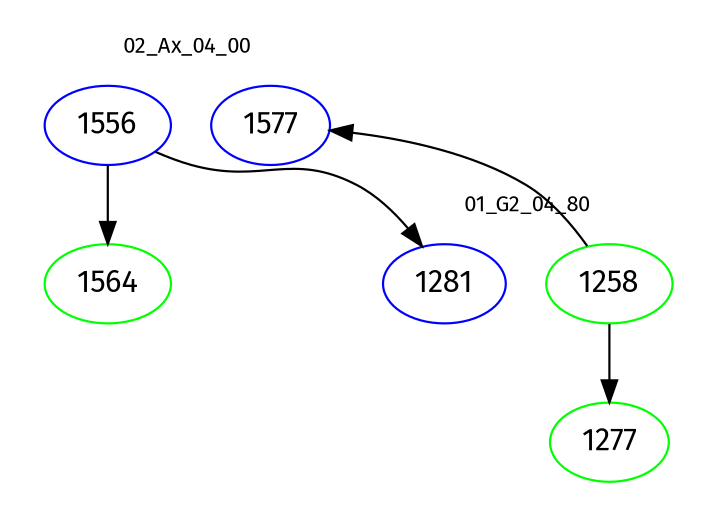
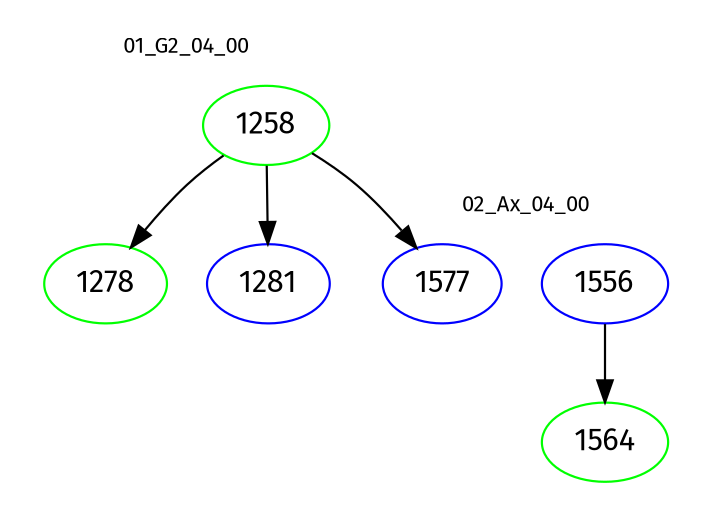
(290, 169) -> (267, 194)
(528, 206) -> (187, 47)
(609, 442) -> (106, 284)
